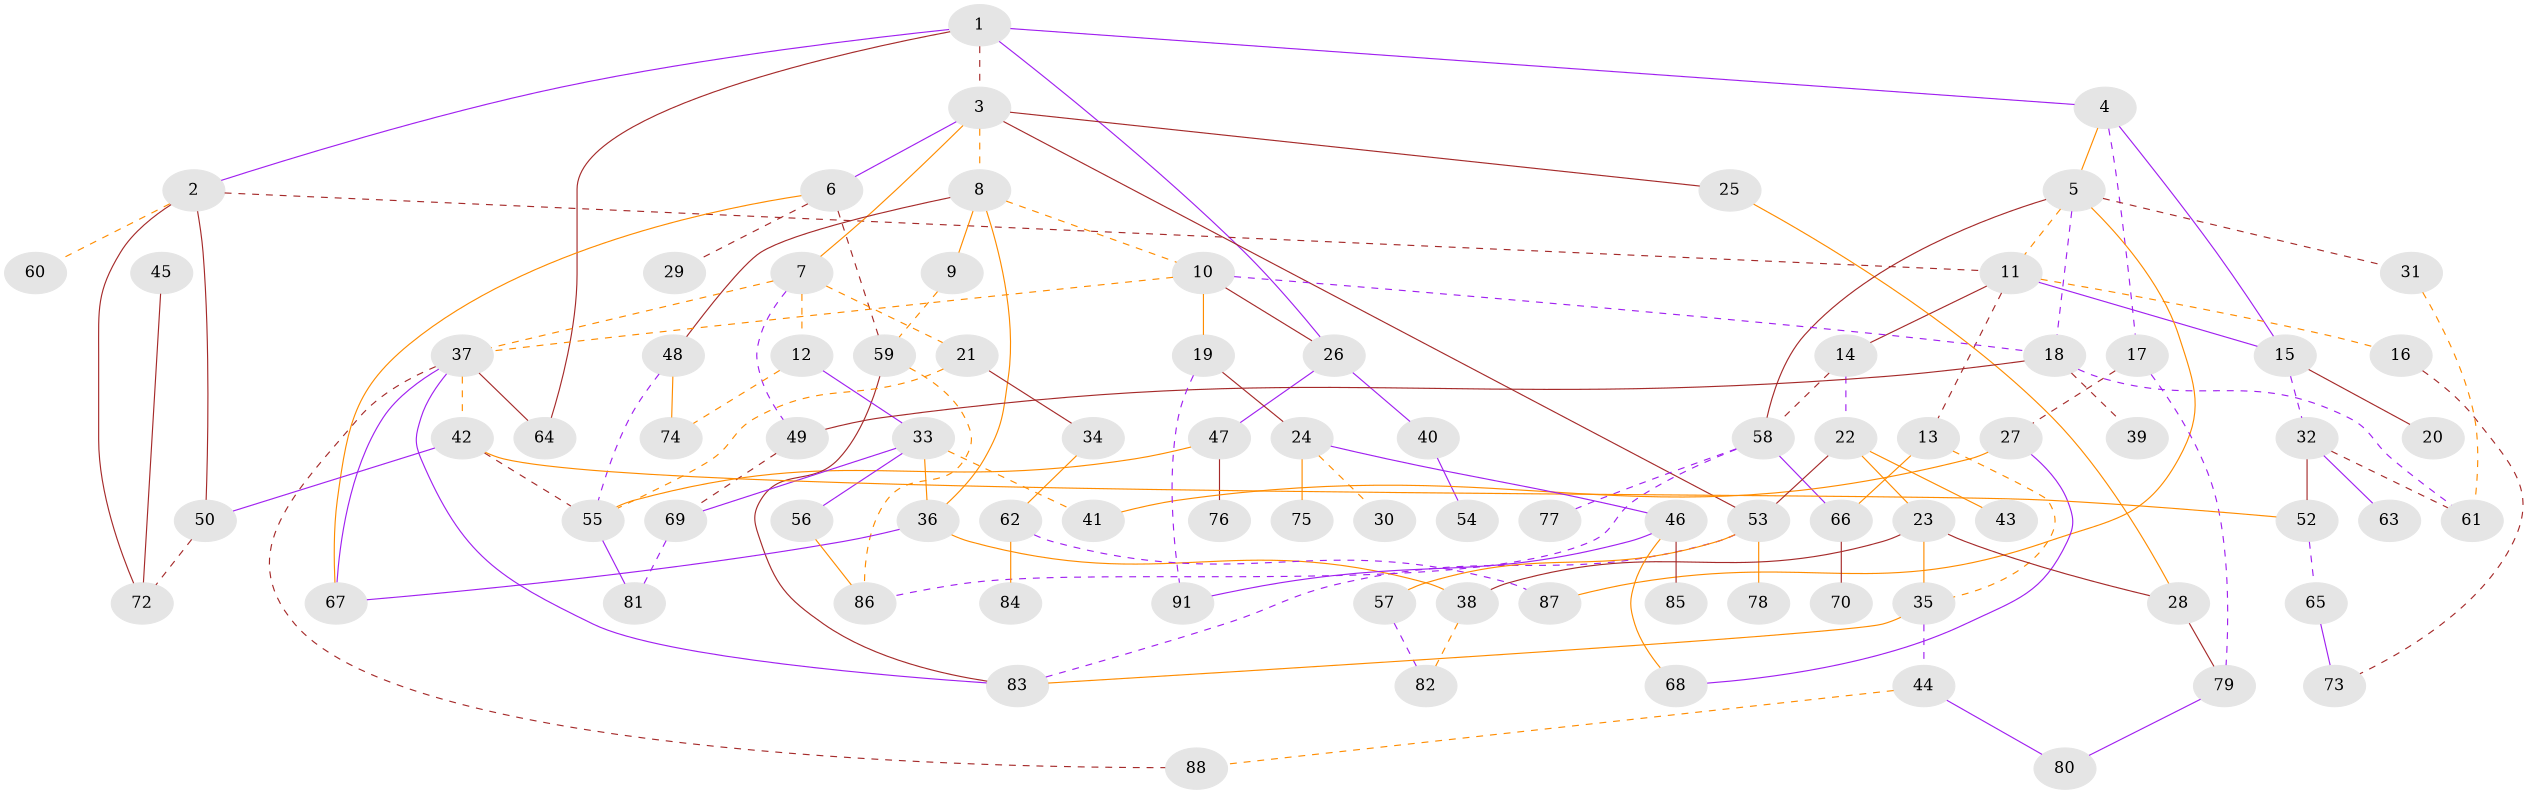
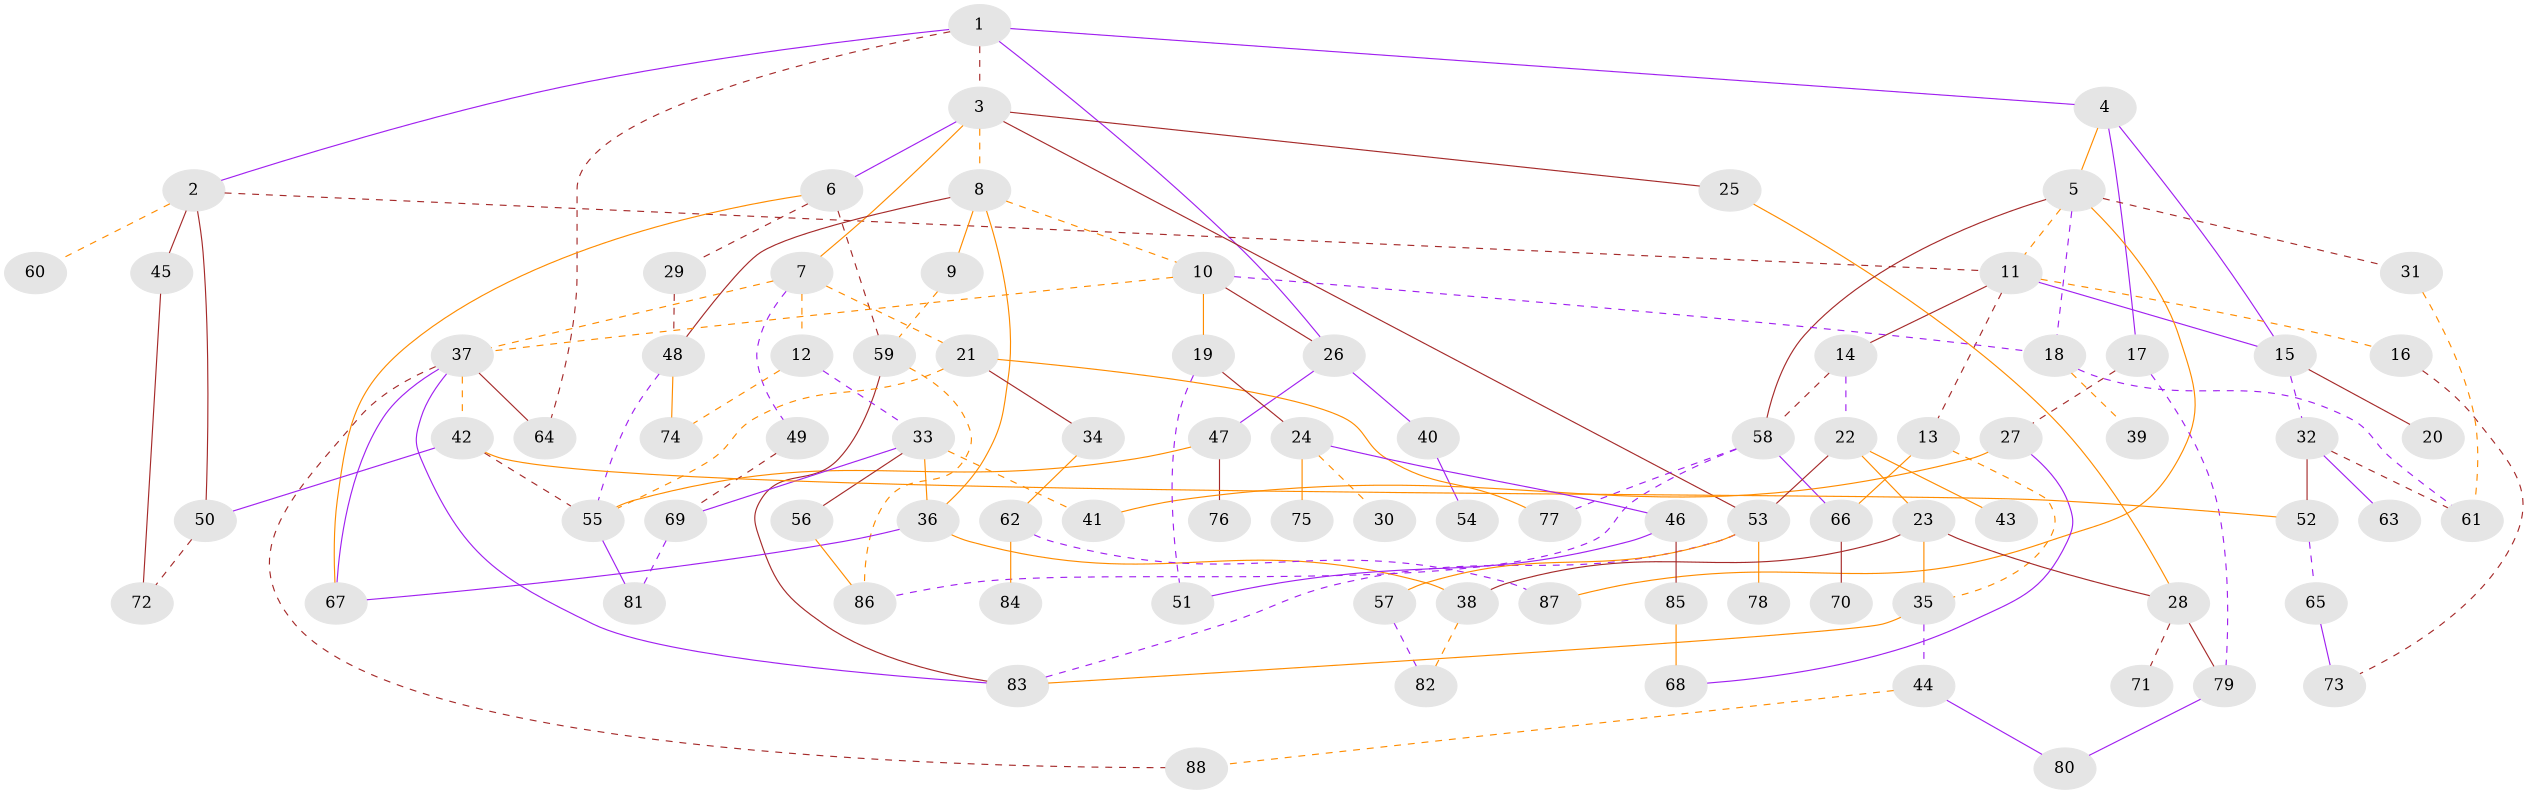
(640, 124) -> (640, 124)
(2124, 231) -> (2124, 231)
none -> (674, 314)
(99, 383) -> (178, 232)
(1424, 388) -> none
none -> (1261, 394)
(2096, 397) -> (2096, 397)
(865, 398) -> (865, 398)
(847, 490) -> (847, 490)
(1183, 603) -> (1183, 603)
(1631, 603) -> (1676, 650)
none -> (2142, 686)
